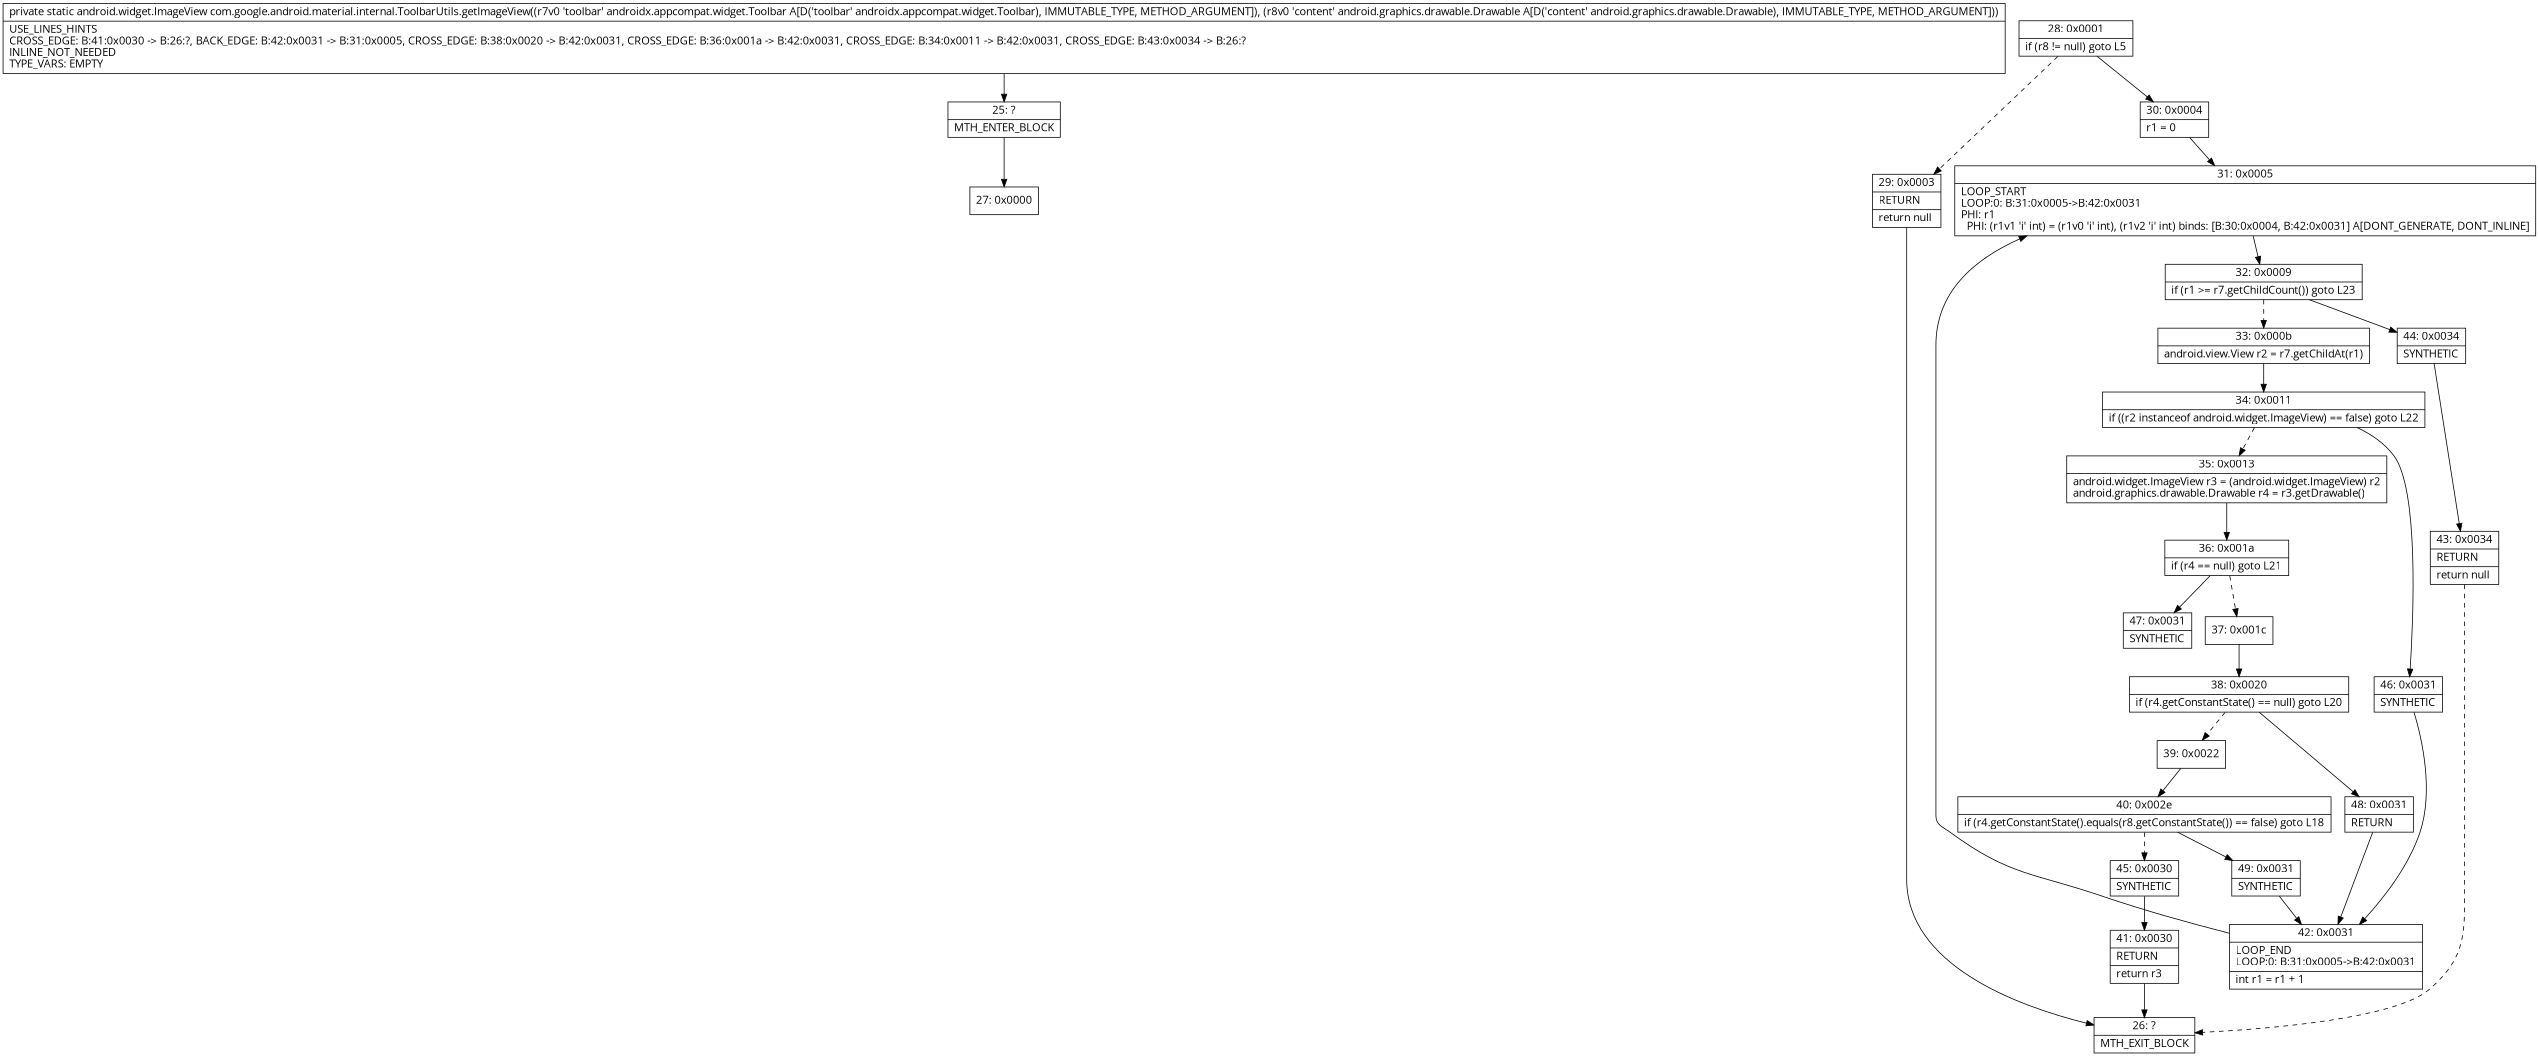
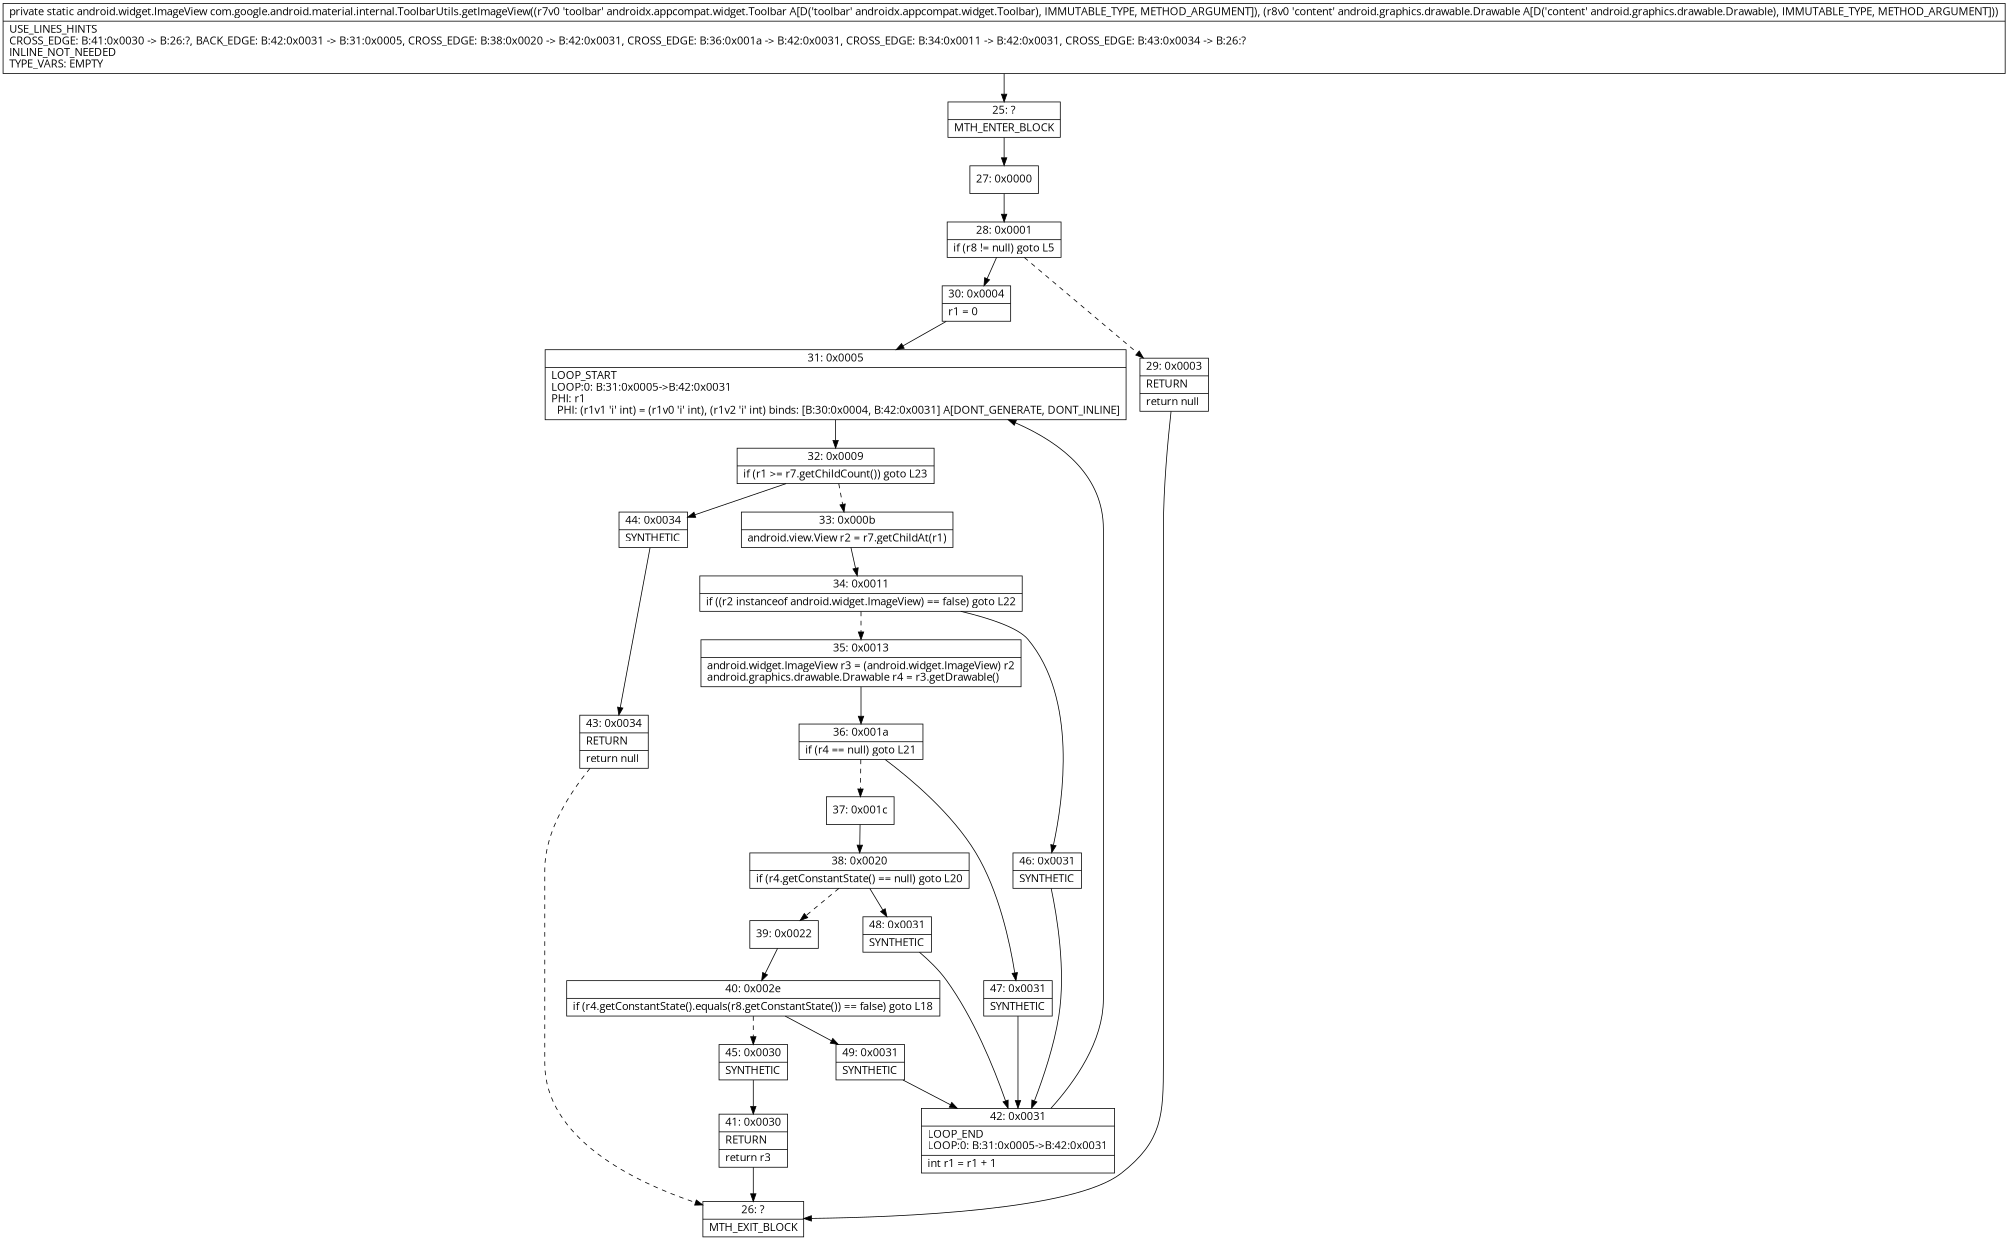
none -> (1004, 204)
(2372, 823) -> (897, 943)
none -> (1018, 1058)
